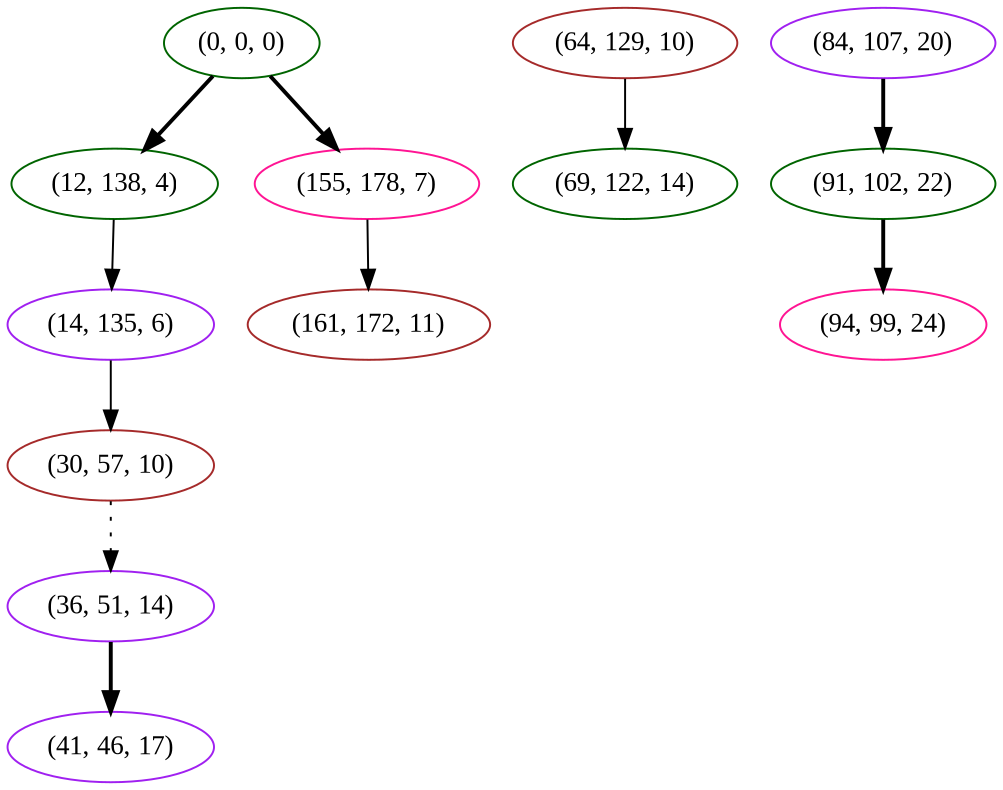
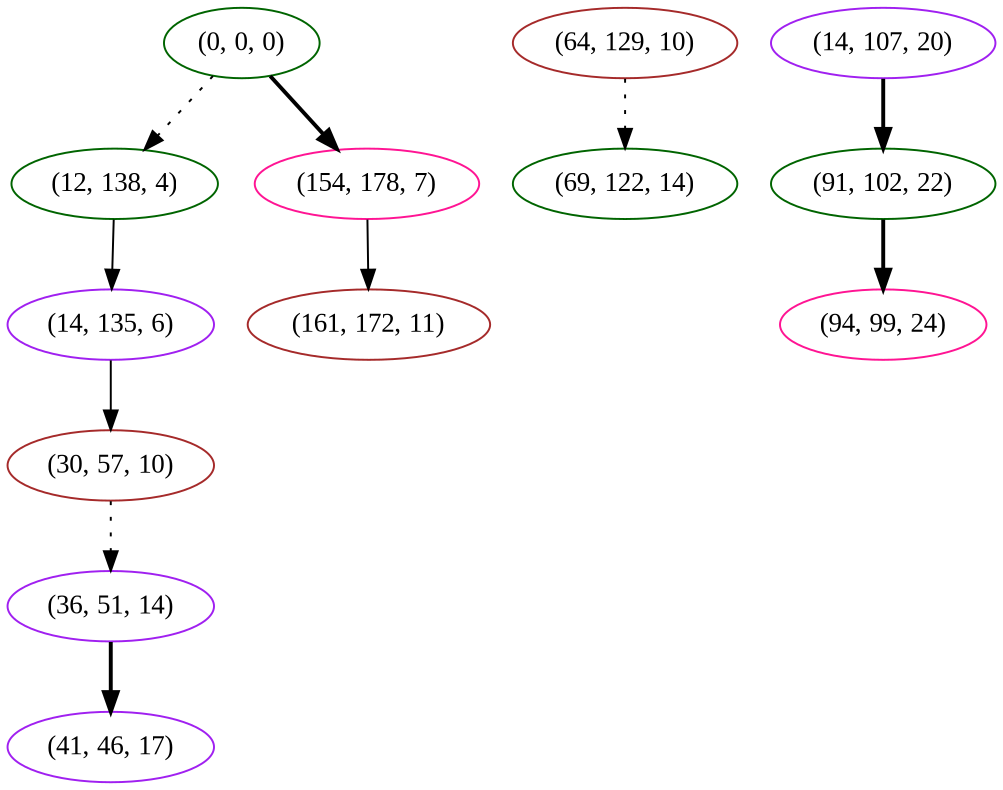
(883, 43) -> (883, 43)
(625, 104) -> (625, 104)
(185, 106) -> (185, 106)
(367, 184) -> (367, 184)
